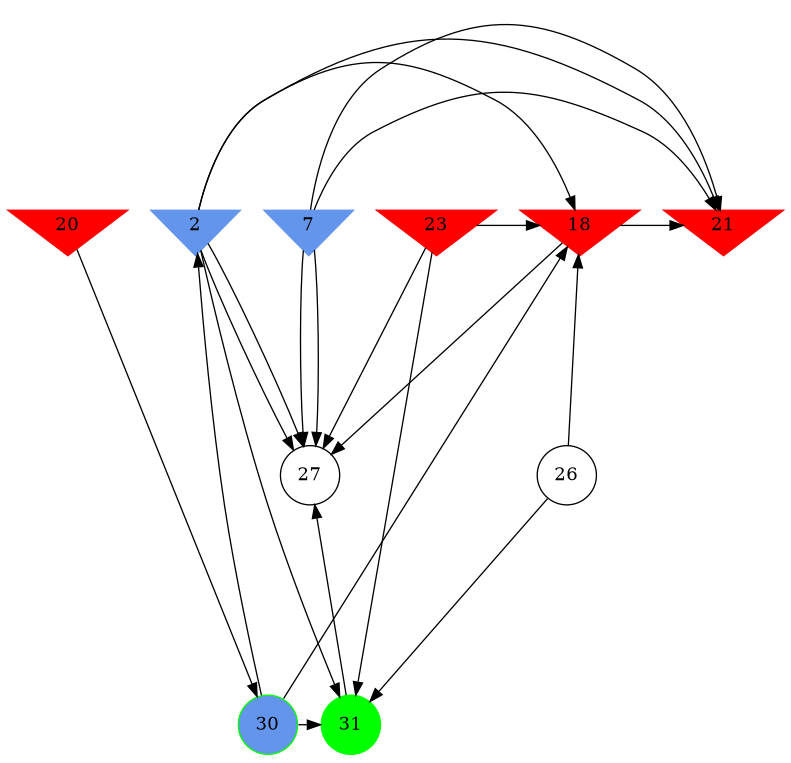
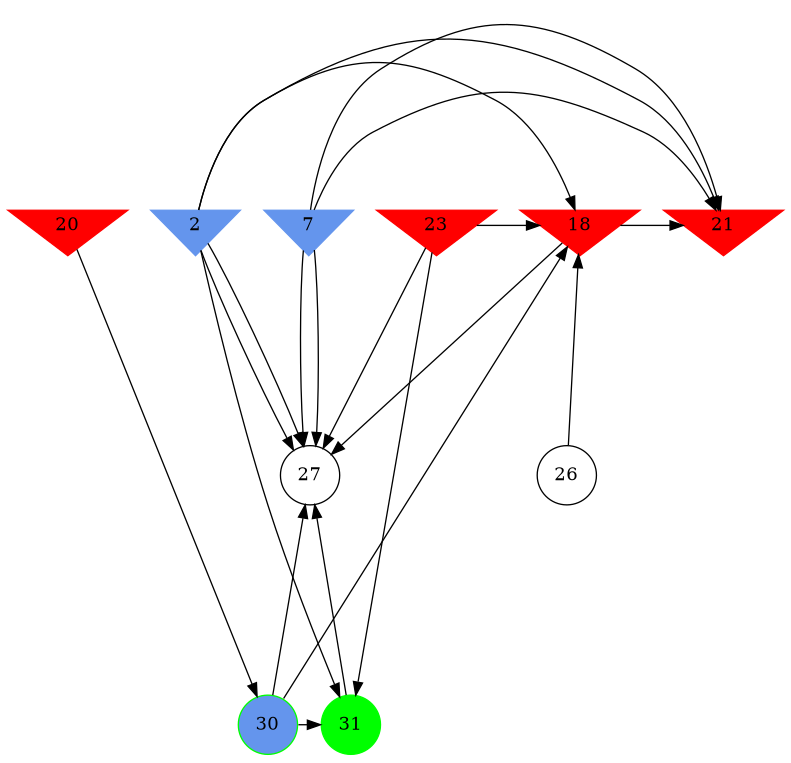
(221, 483) -> (288, 607)
(463, 595) -> none
